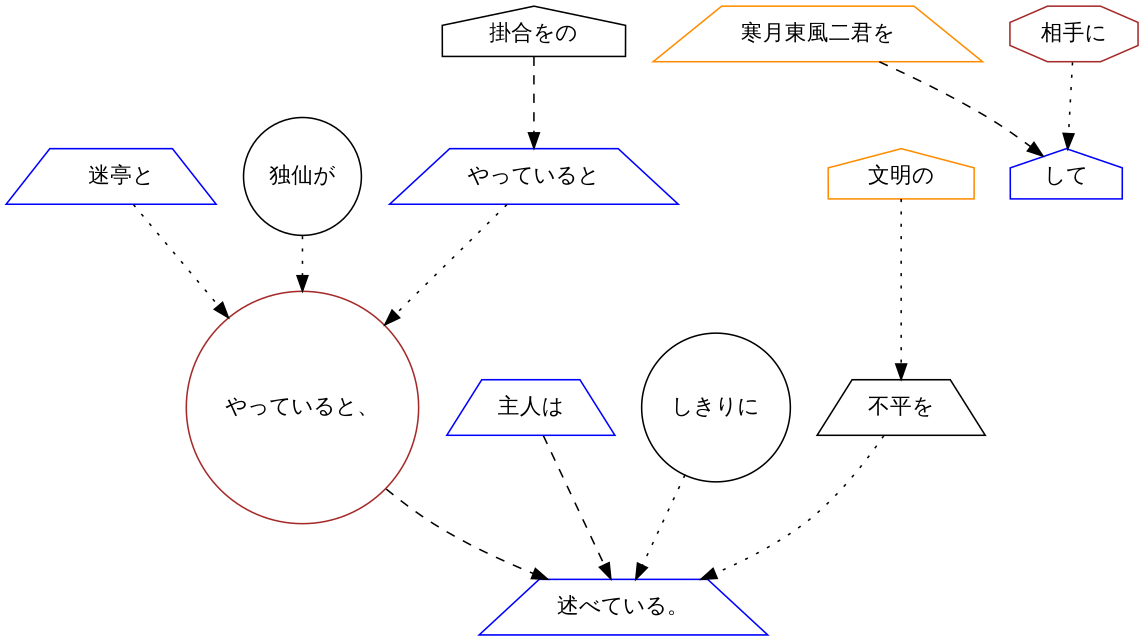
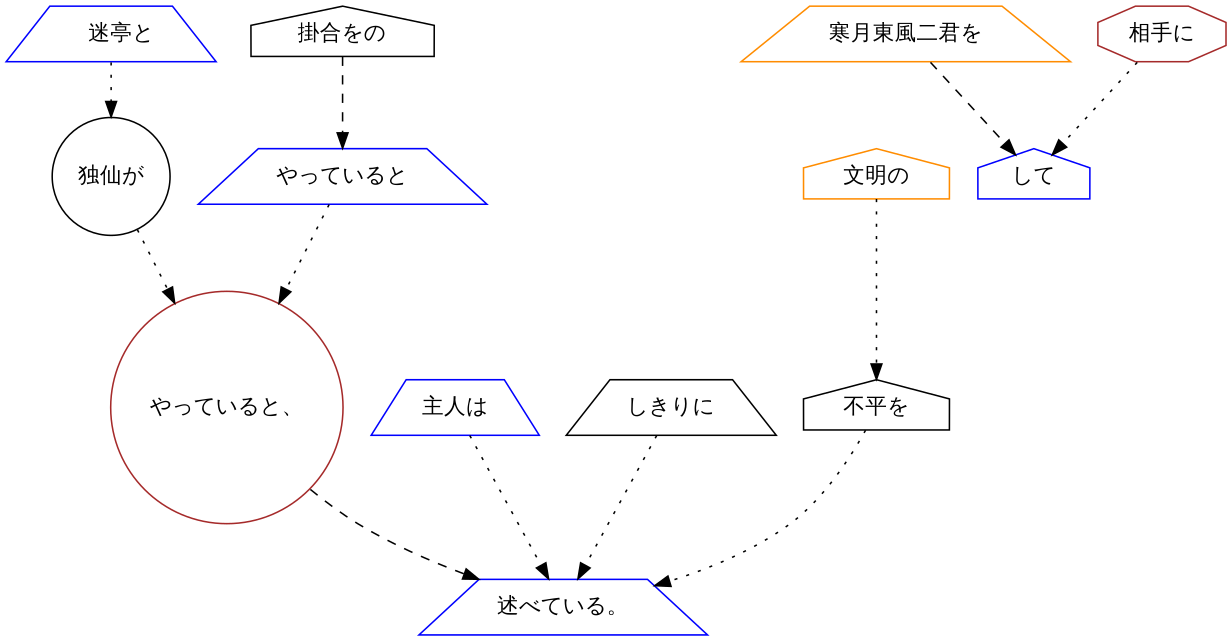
(176, 255) -> (111, 82)
(716, 408) -> (671, 408)
(901, 408) -> (876, 408)
(574, 500) -> (505, 500)
